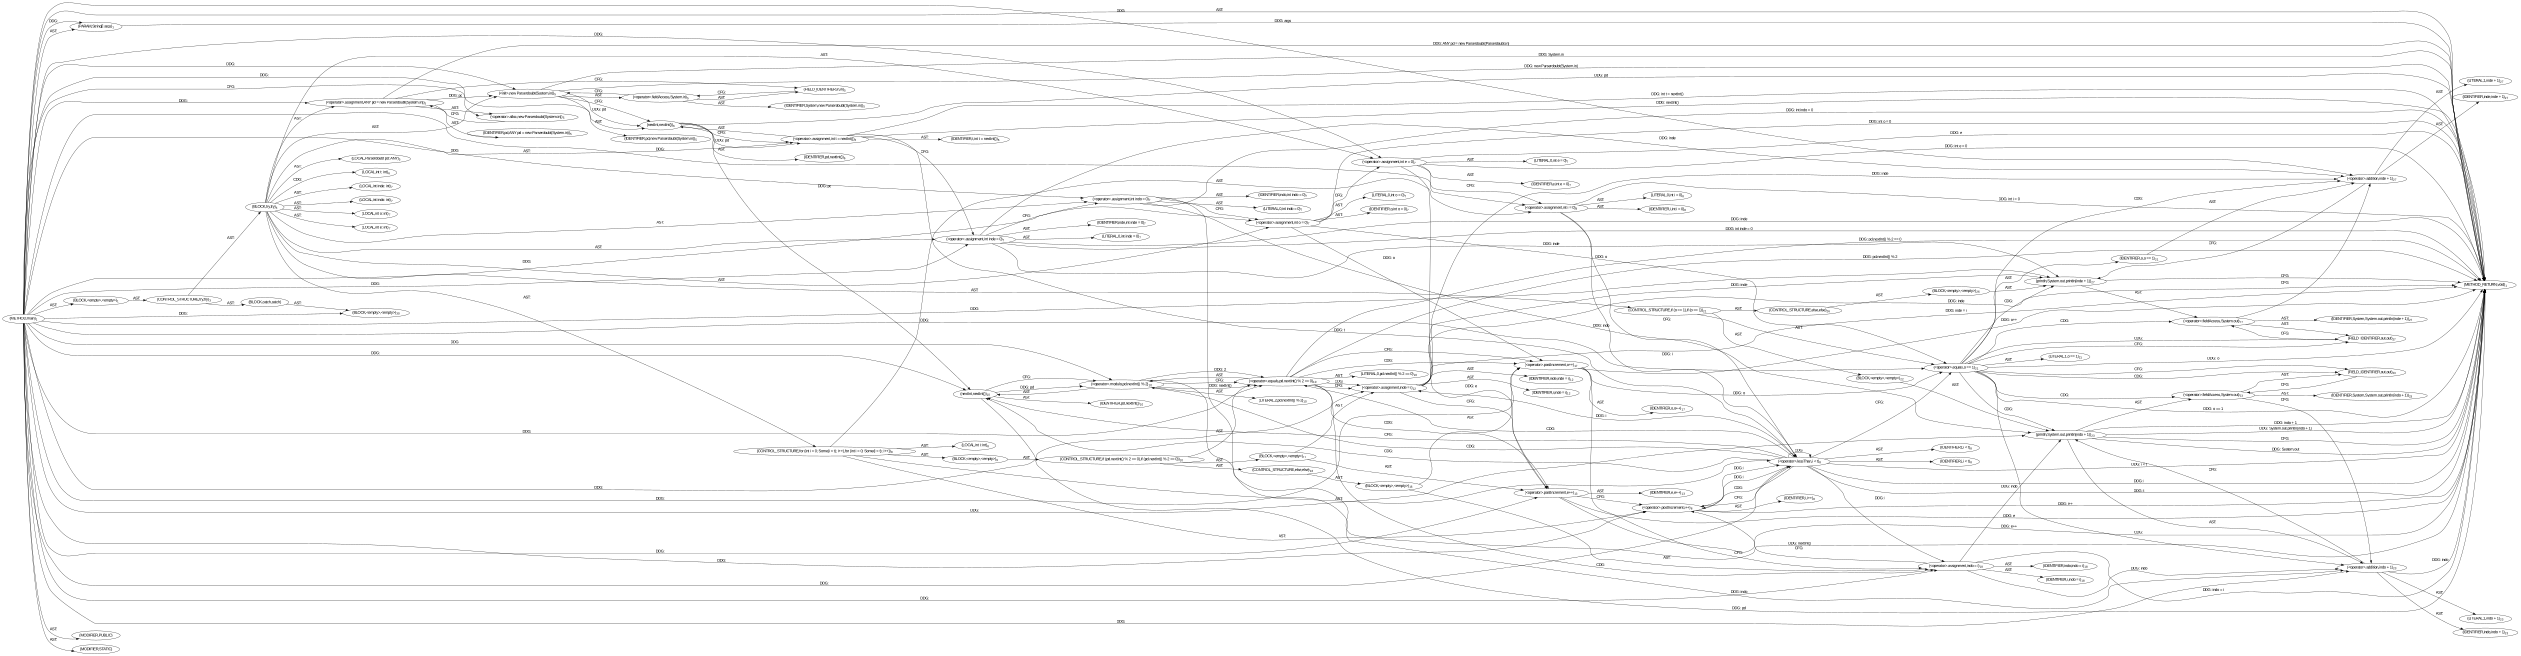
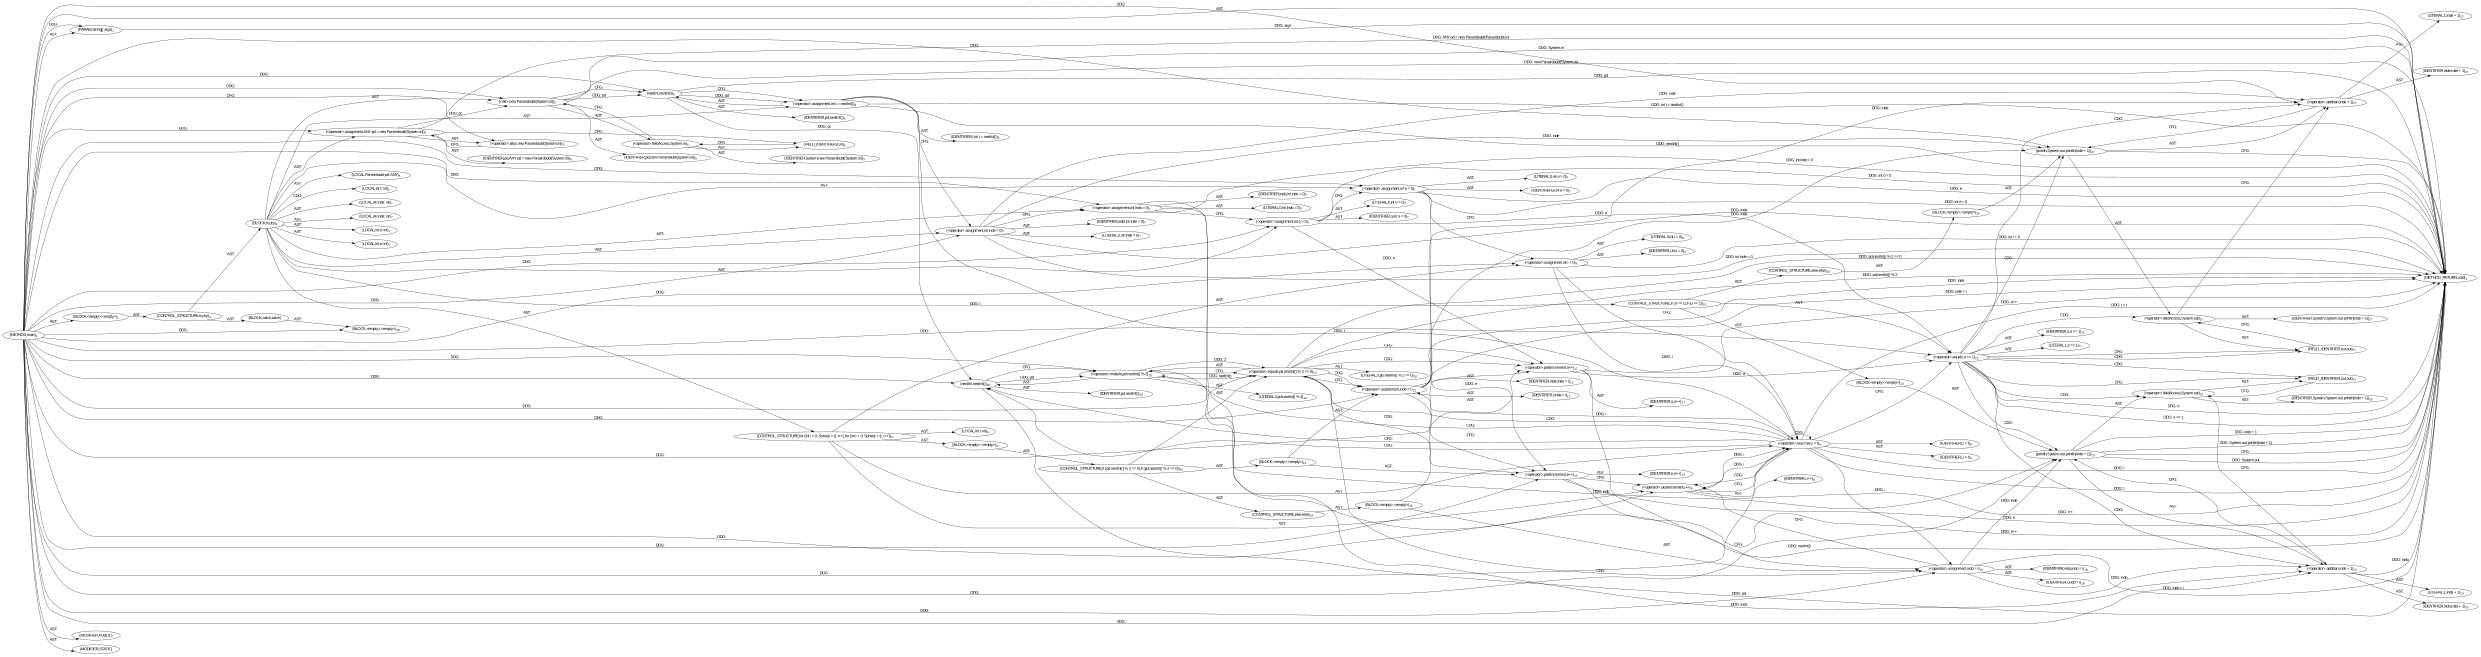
(2245, 207) -> (2219, 145)
(975, 290) -> (975, 304)
